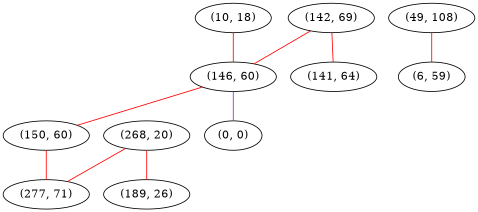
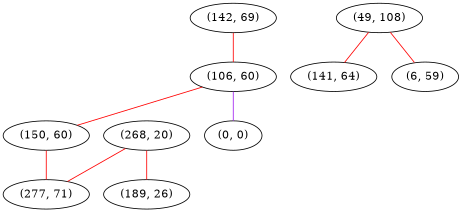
(233, 18) -> none
(333, 47) -> (357, 47)
(233, 77) -> (233, 77)
